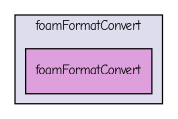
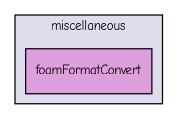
(89, 27) -> (89, 27)
